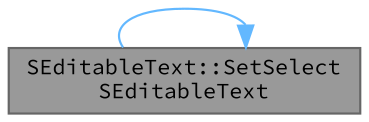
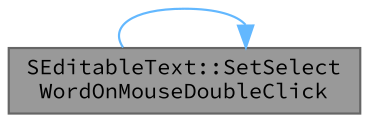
(184, 81) -> (184, 81)
